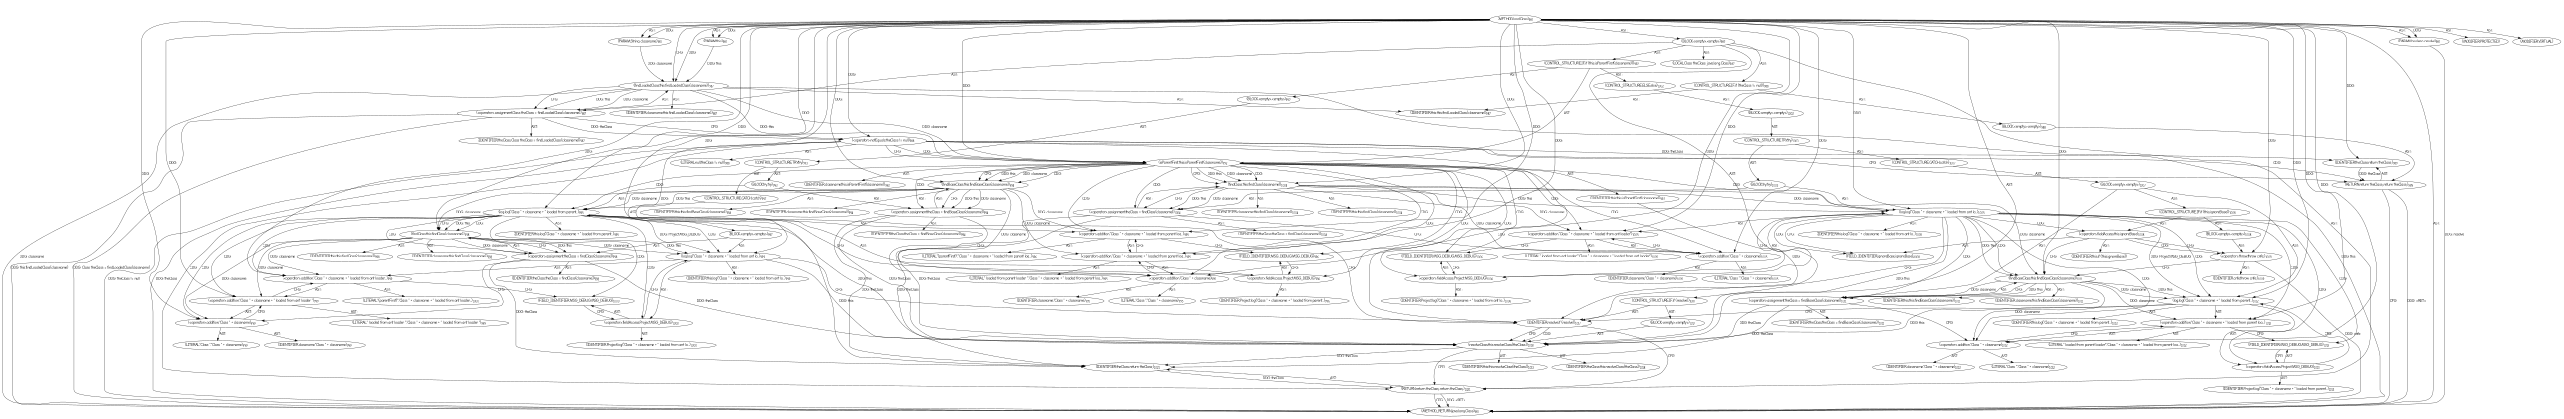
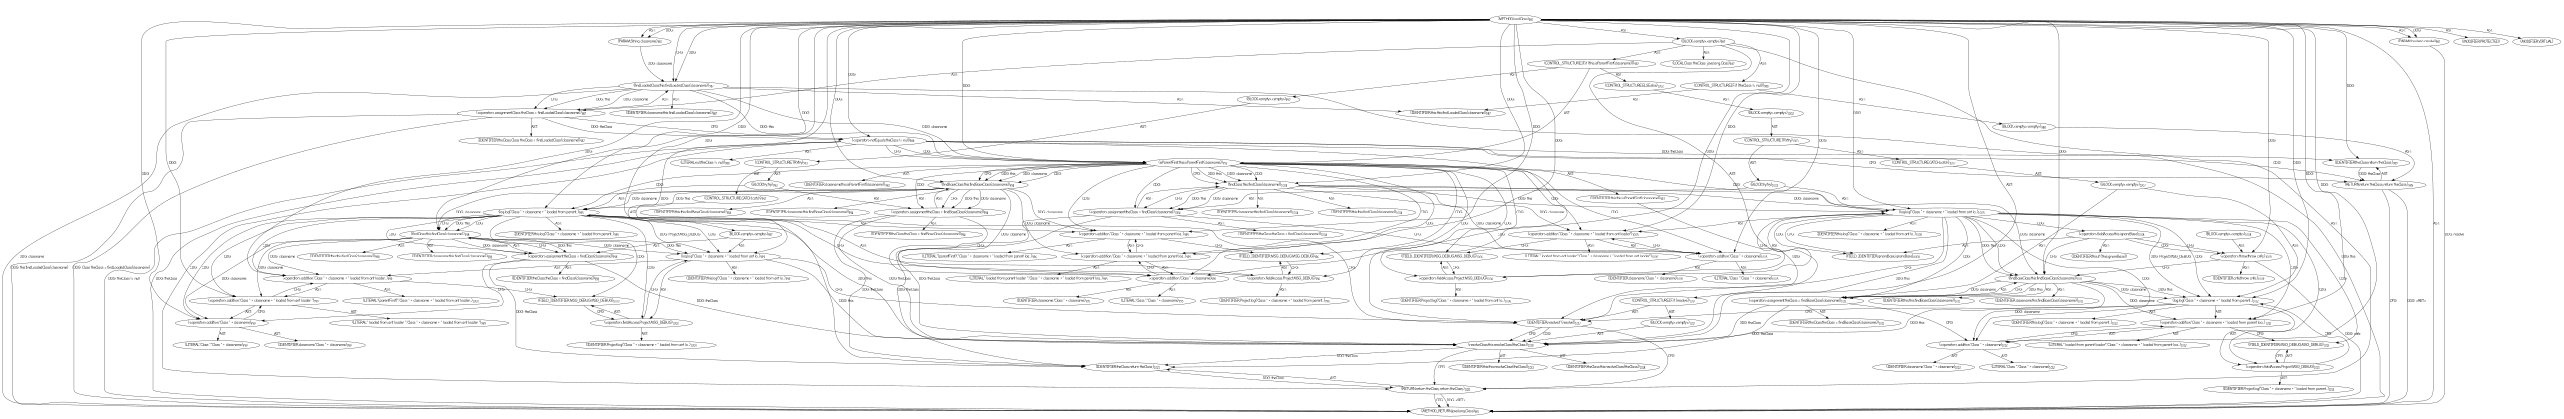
(715, 42) -> none
(2198, 213) -> none
(1692, 301) -> (1692, 301)
